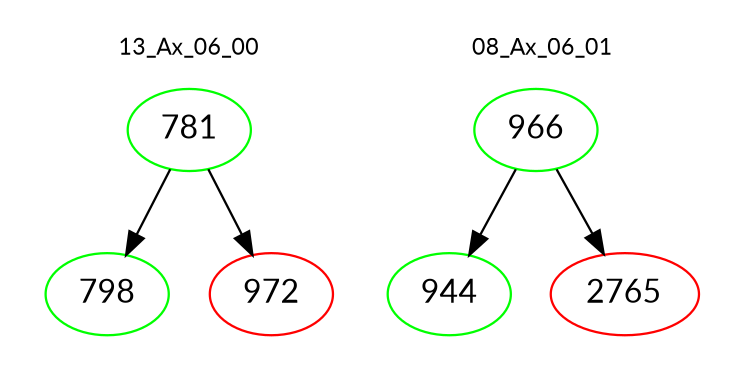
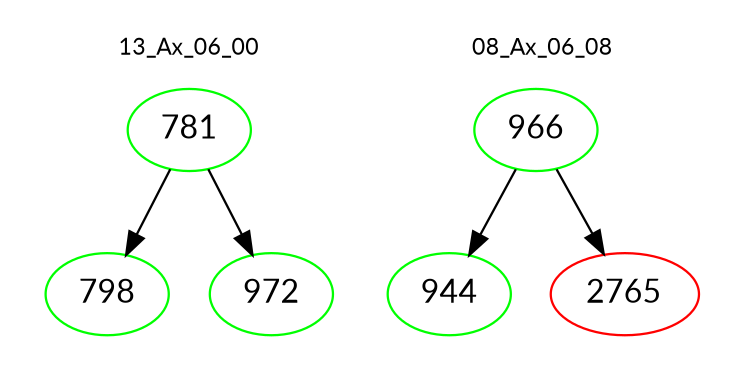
(543, 49) -> (543, 49)
(271, 294) -> (271, 294)
